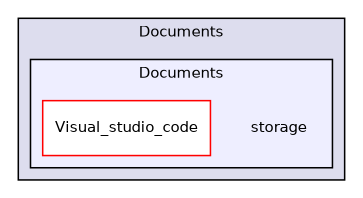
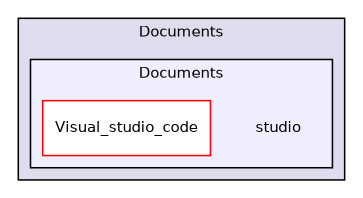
(279, 128) -> (279, 128)
